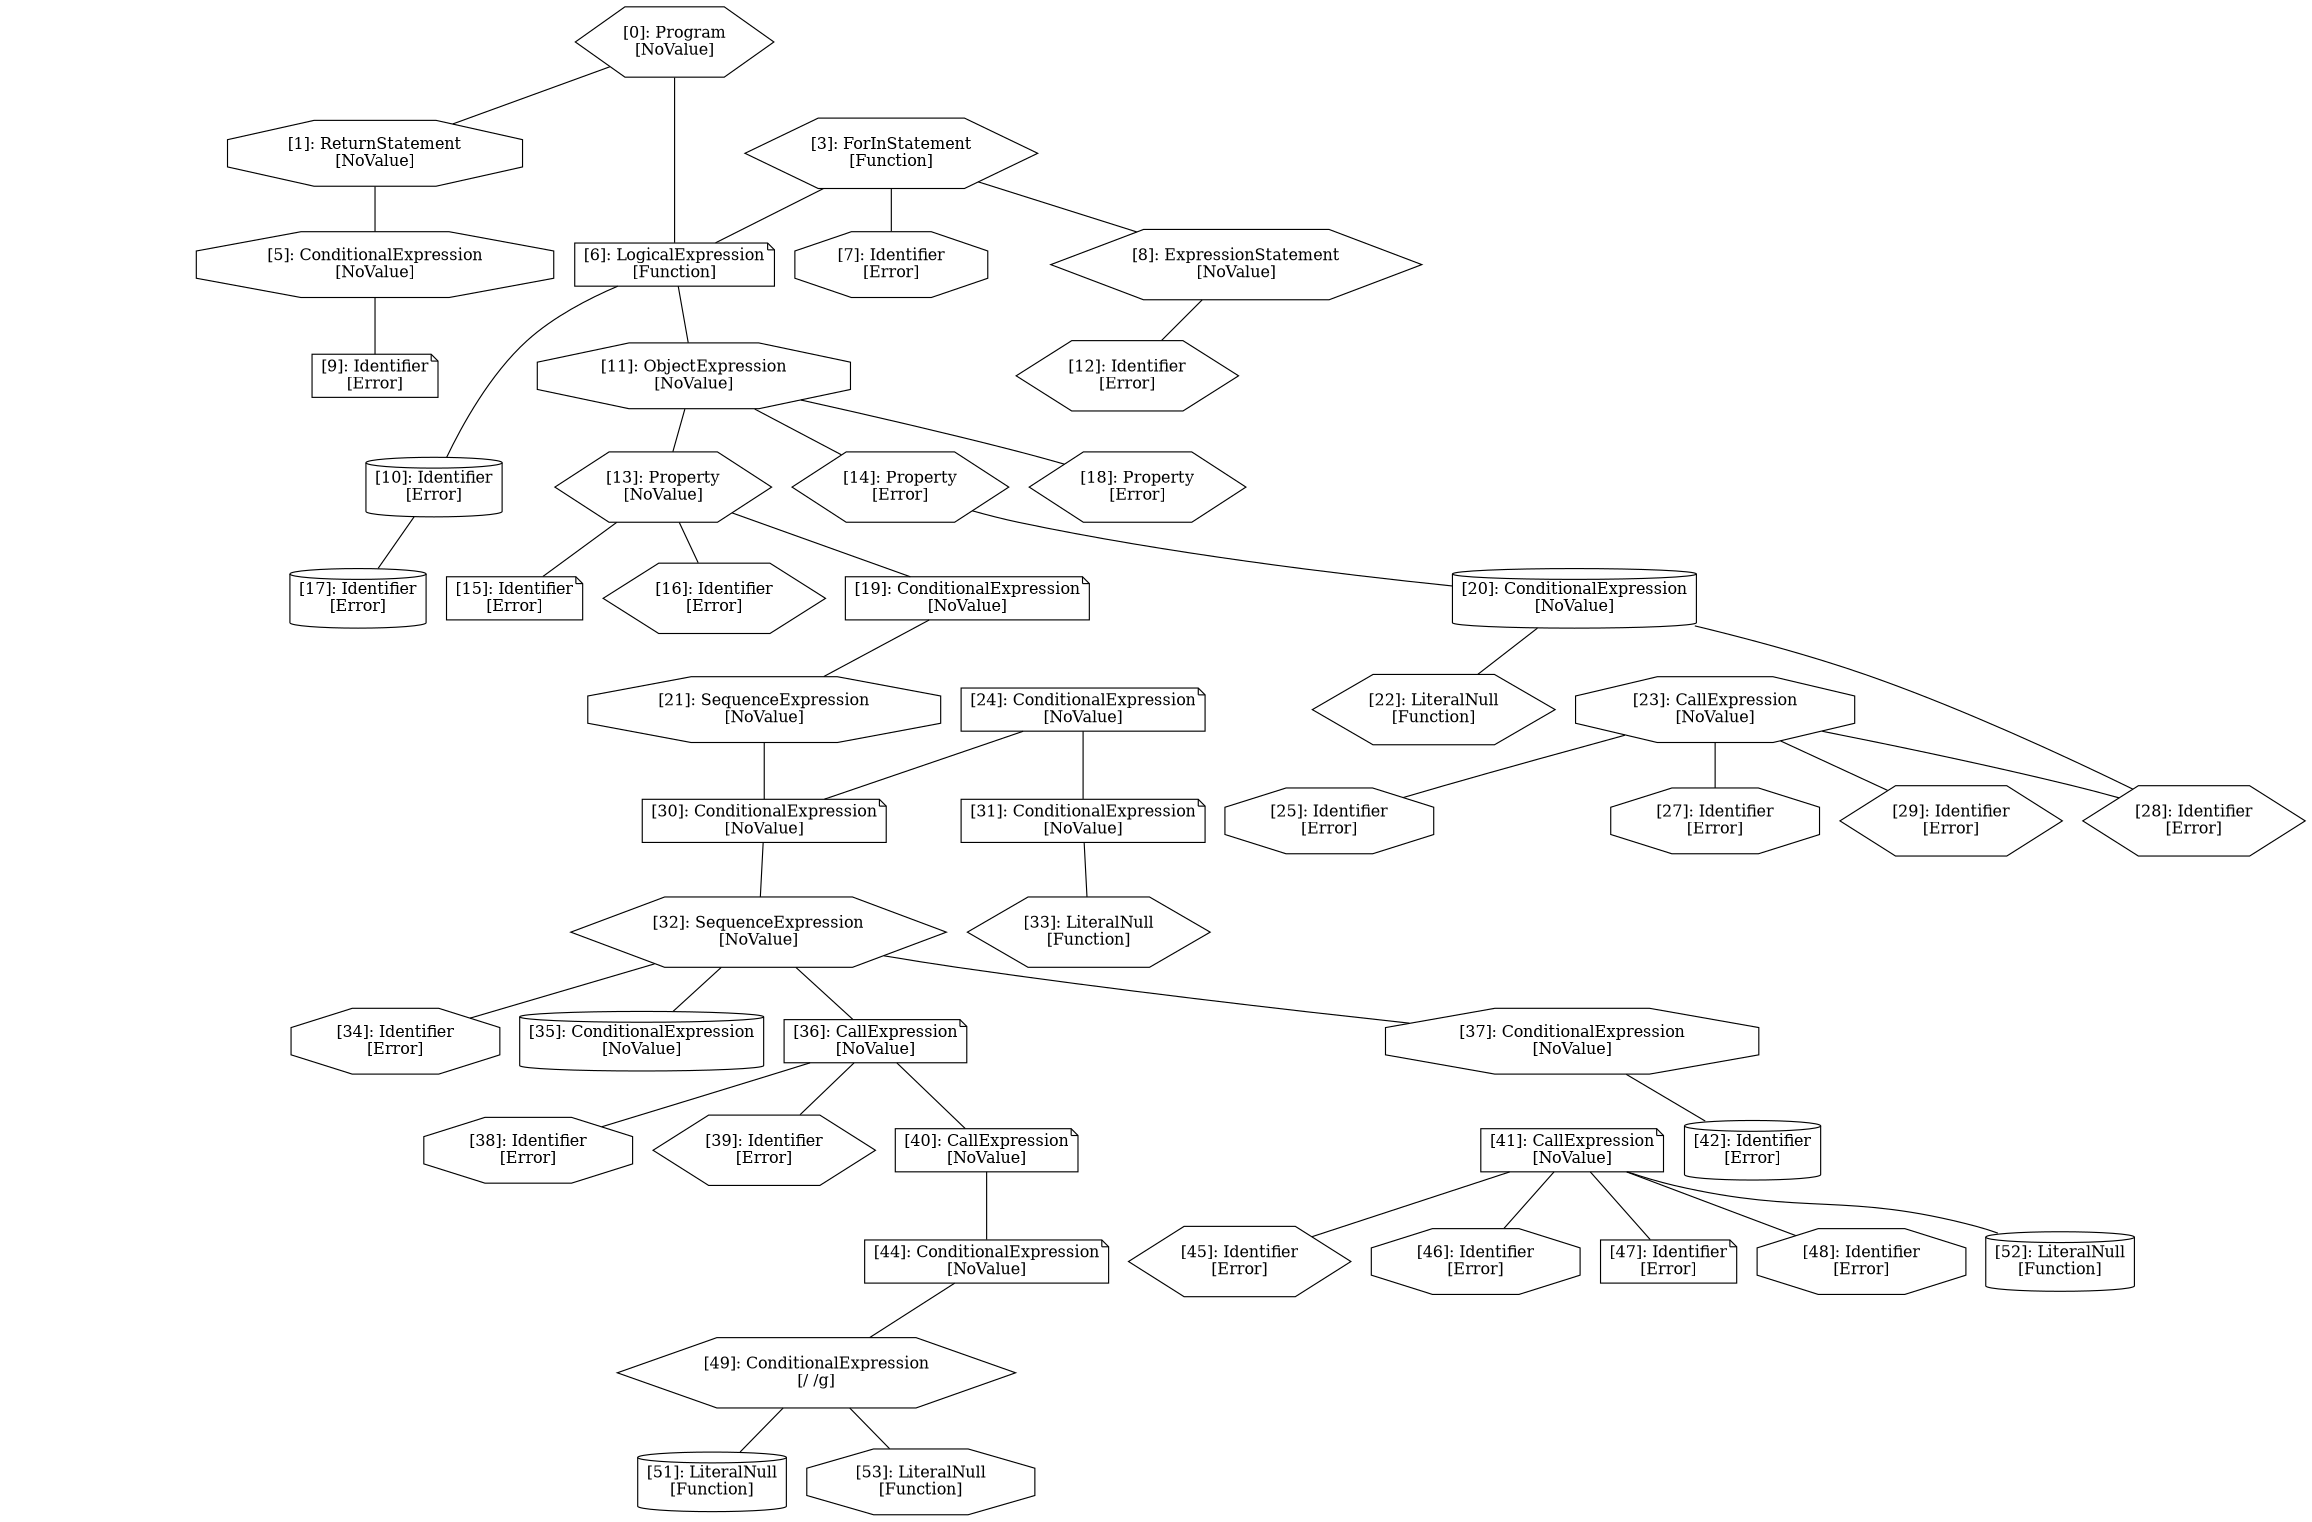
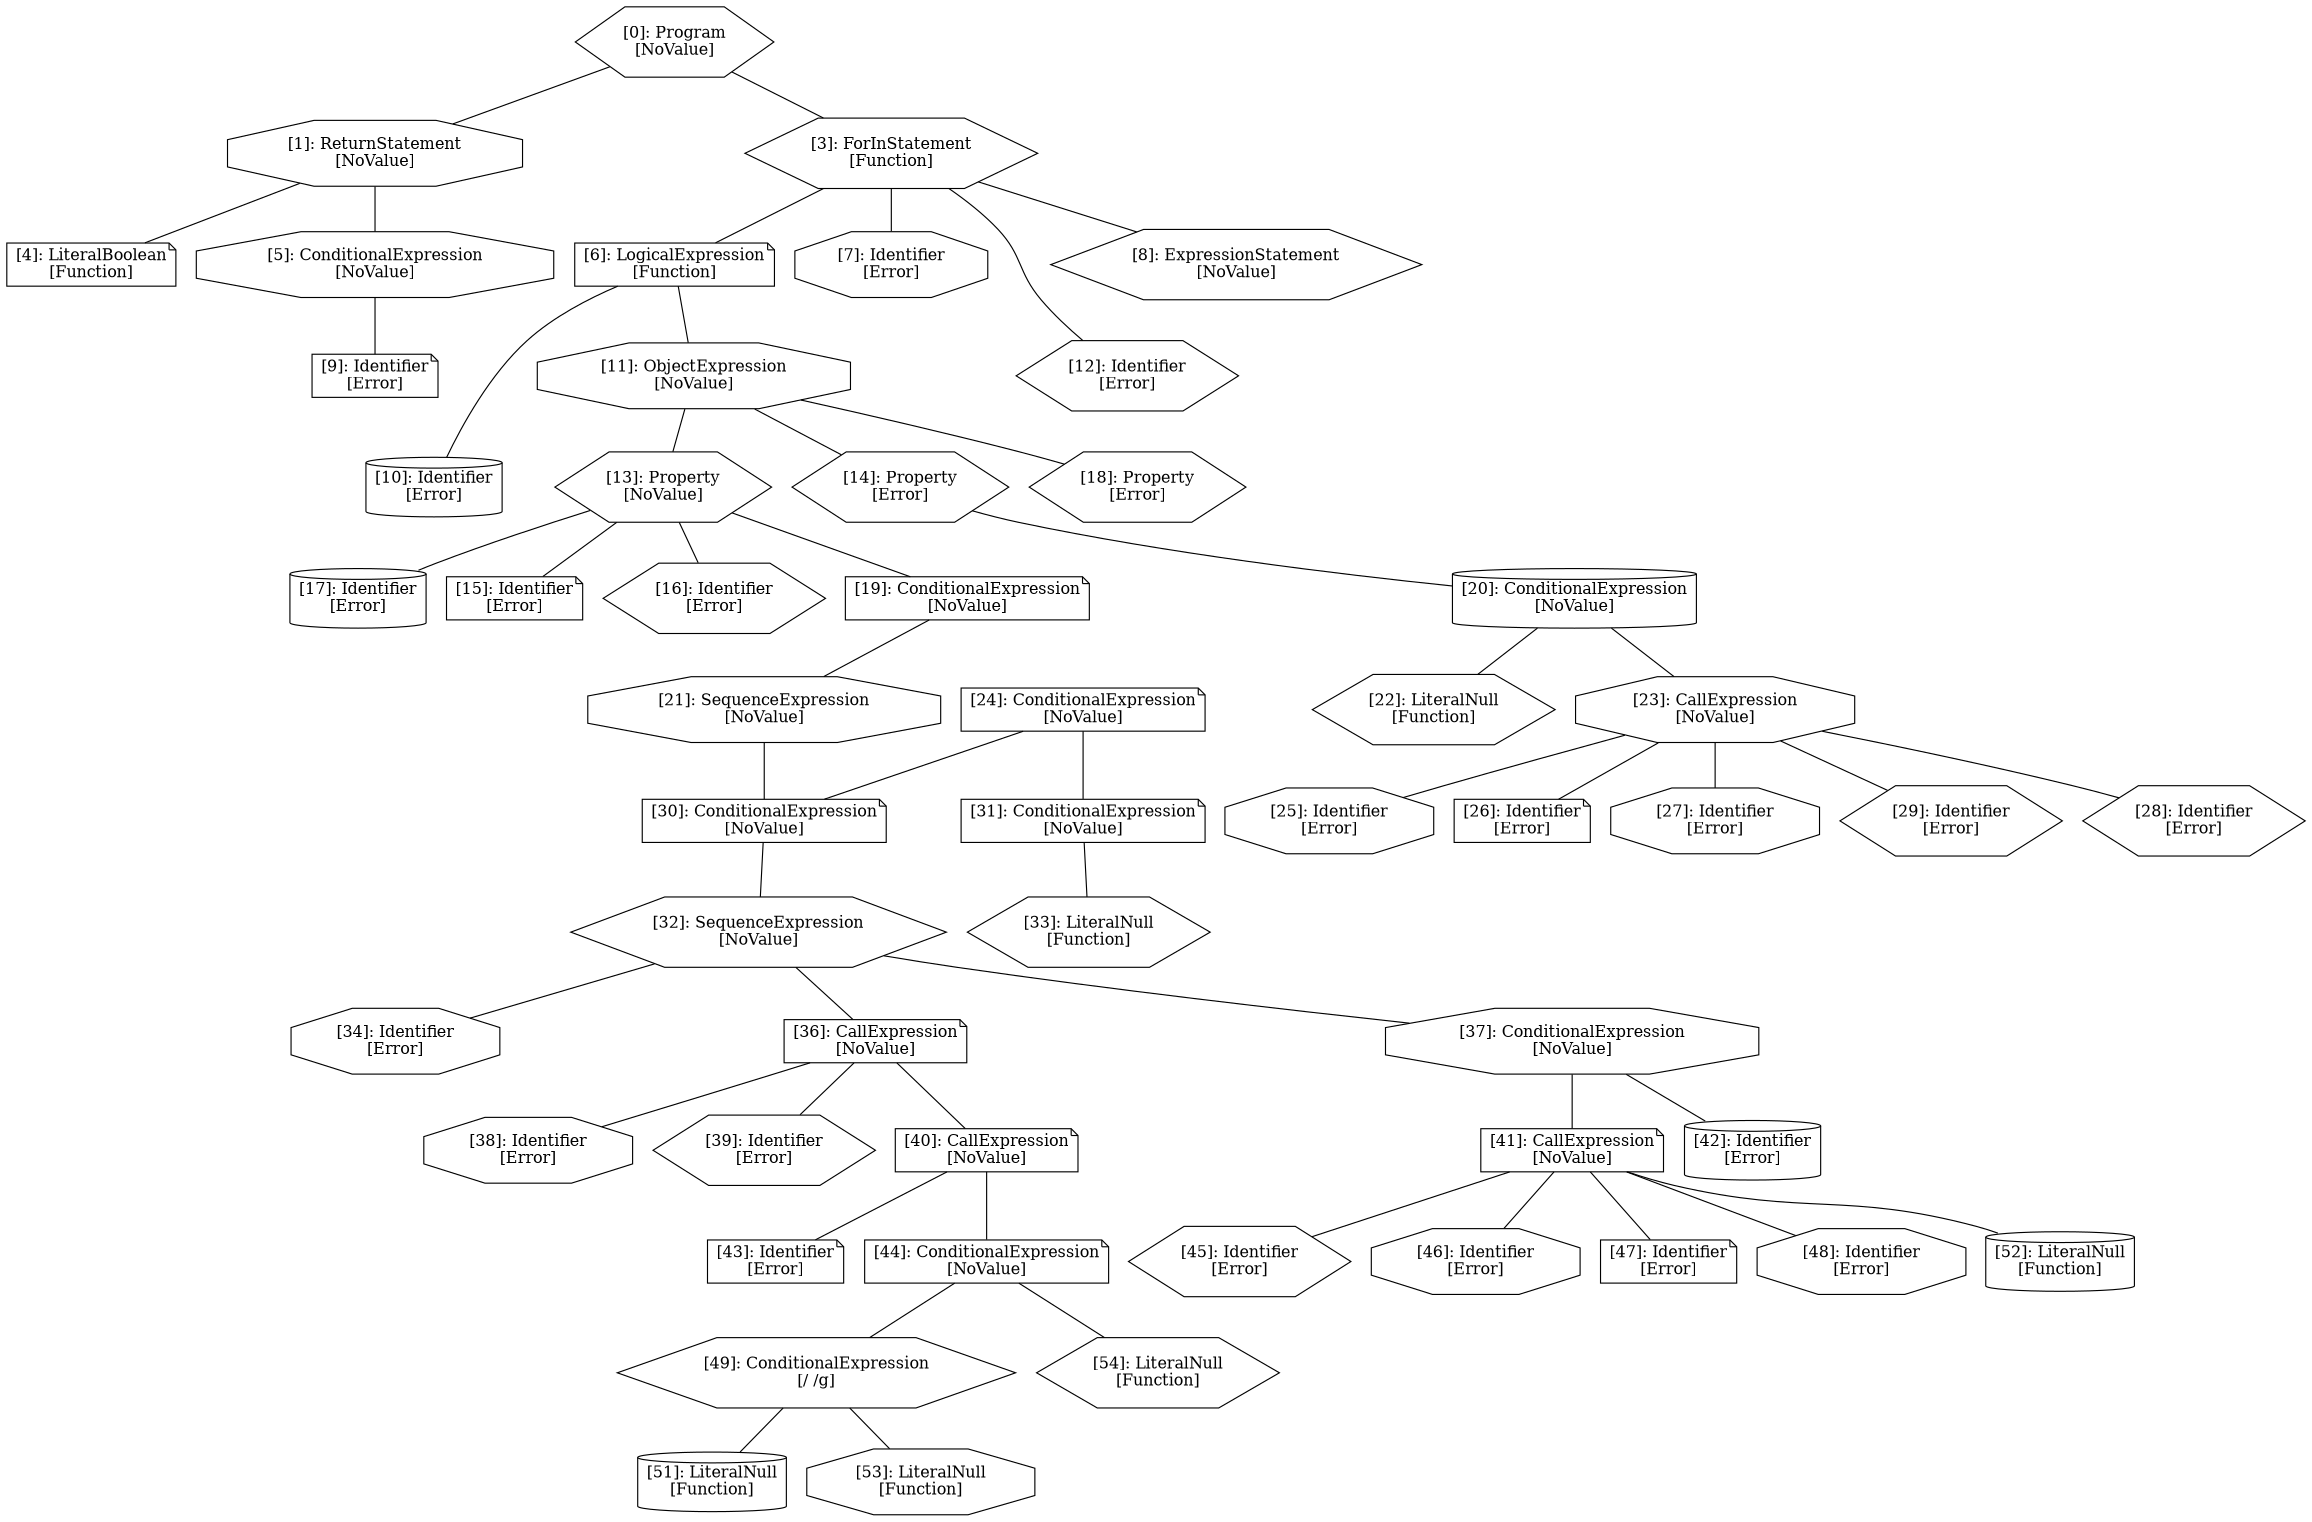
(675, 160) -> (778, 95)
none -> (91, 265)
(1182, 320) -> (1019, 262)
(396, 543) -> (504, 539)
(1919, 694) -> (1643, 652)
none -> (1522, 821)
(642, 1041) -> none
none -> (1572, 1101)
none -> (776, 1262)
none -> (1158, 1373)
